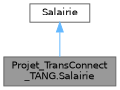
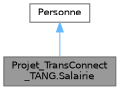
(60, 13) -> (60, 13)
